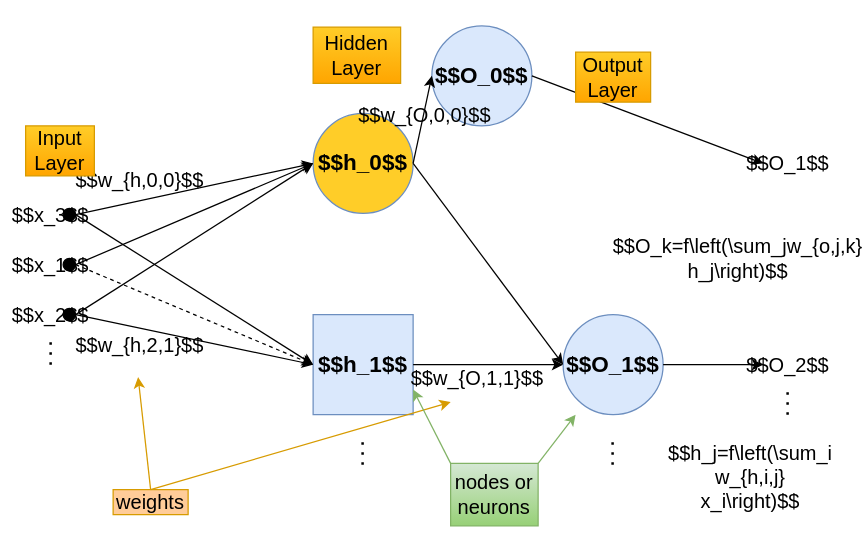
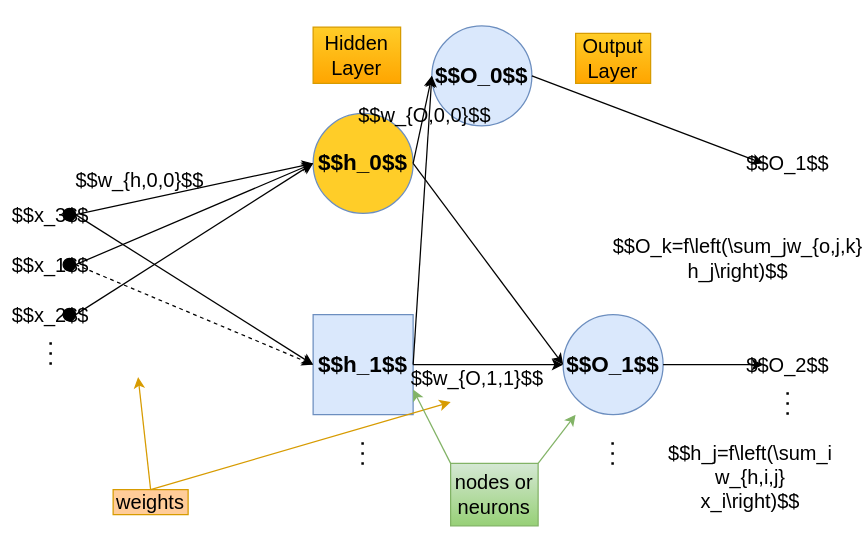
(613, 77) -> (613, 58)
(60, 151) -> none
none -> (419, 273)
(191, 339) -> none
